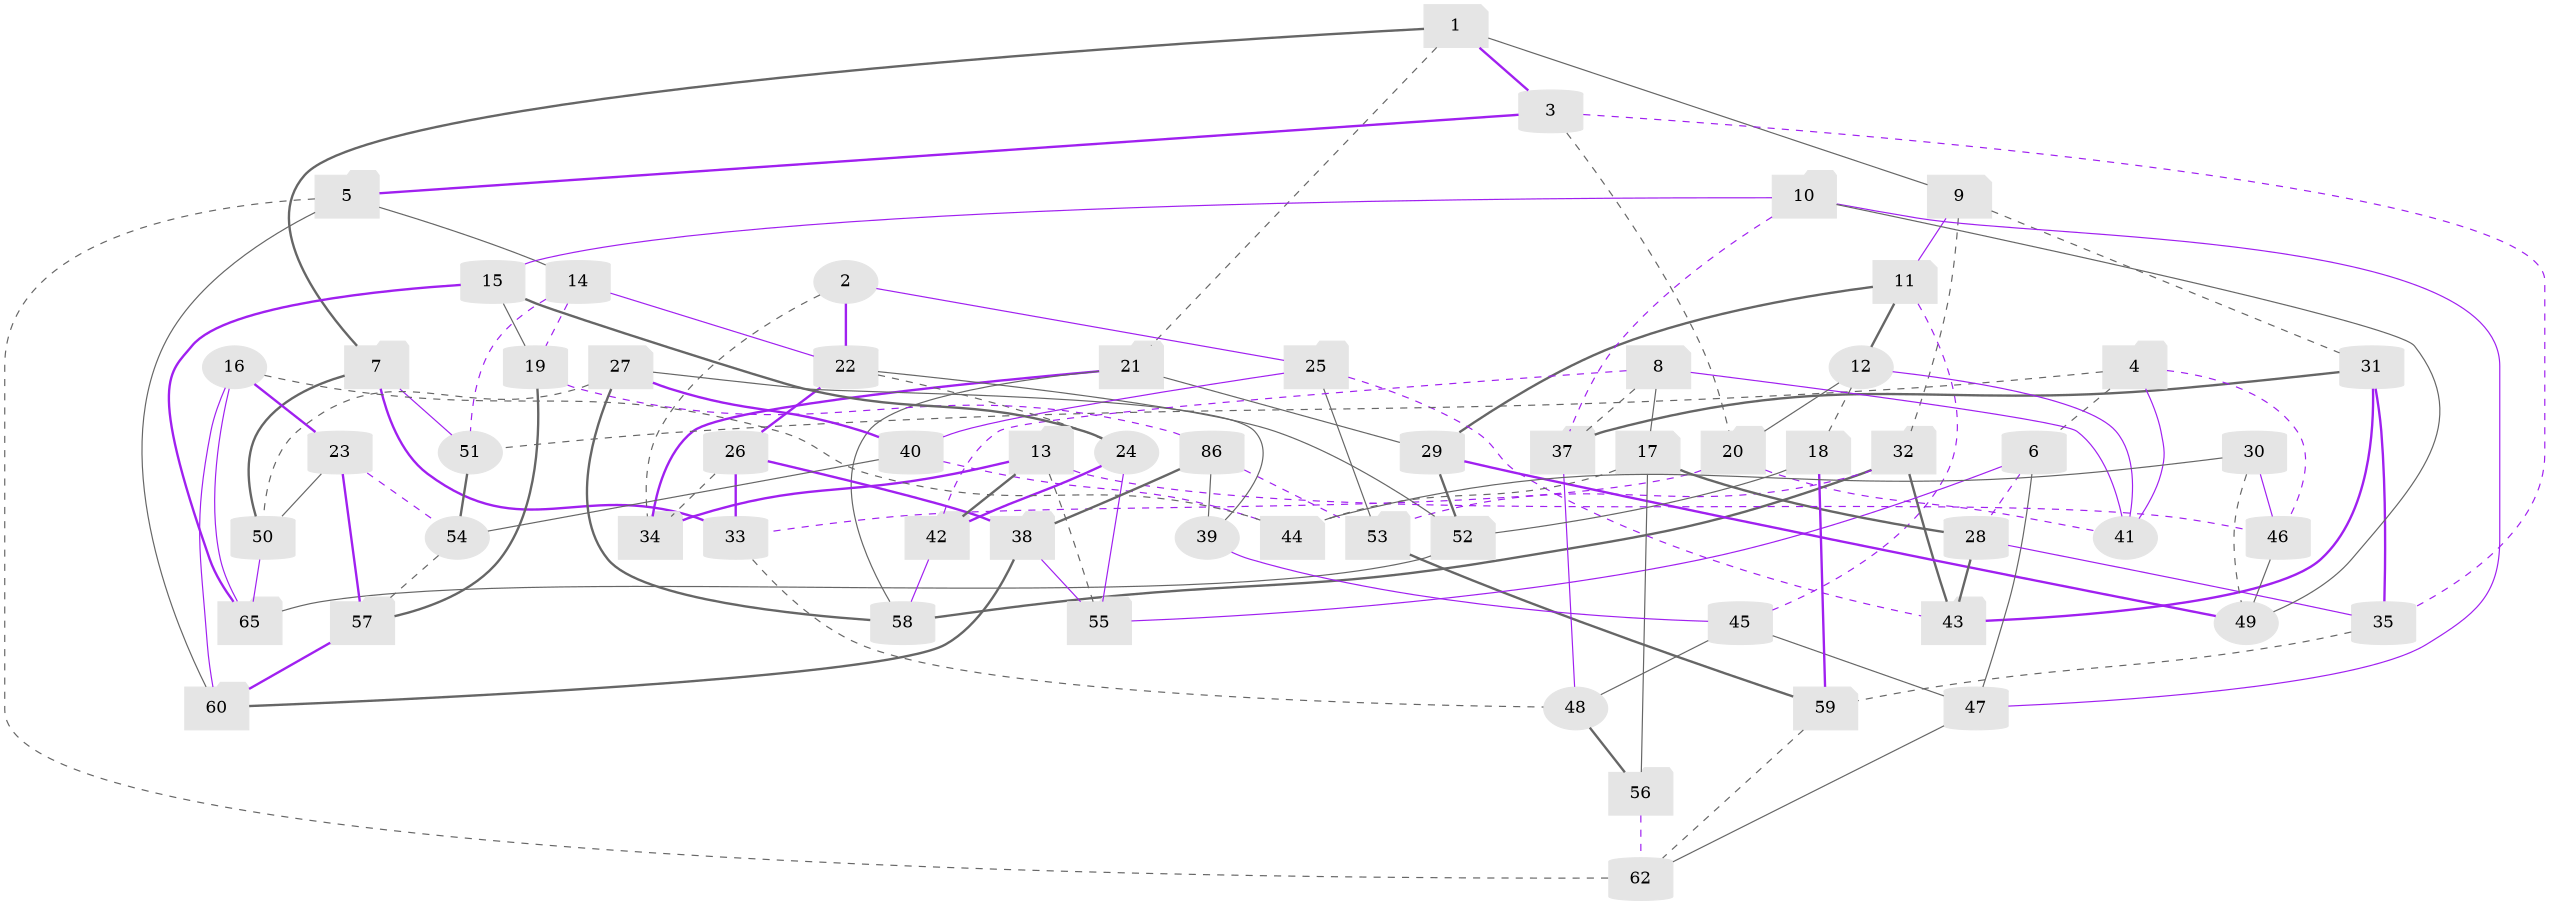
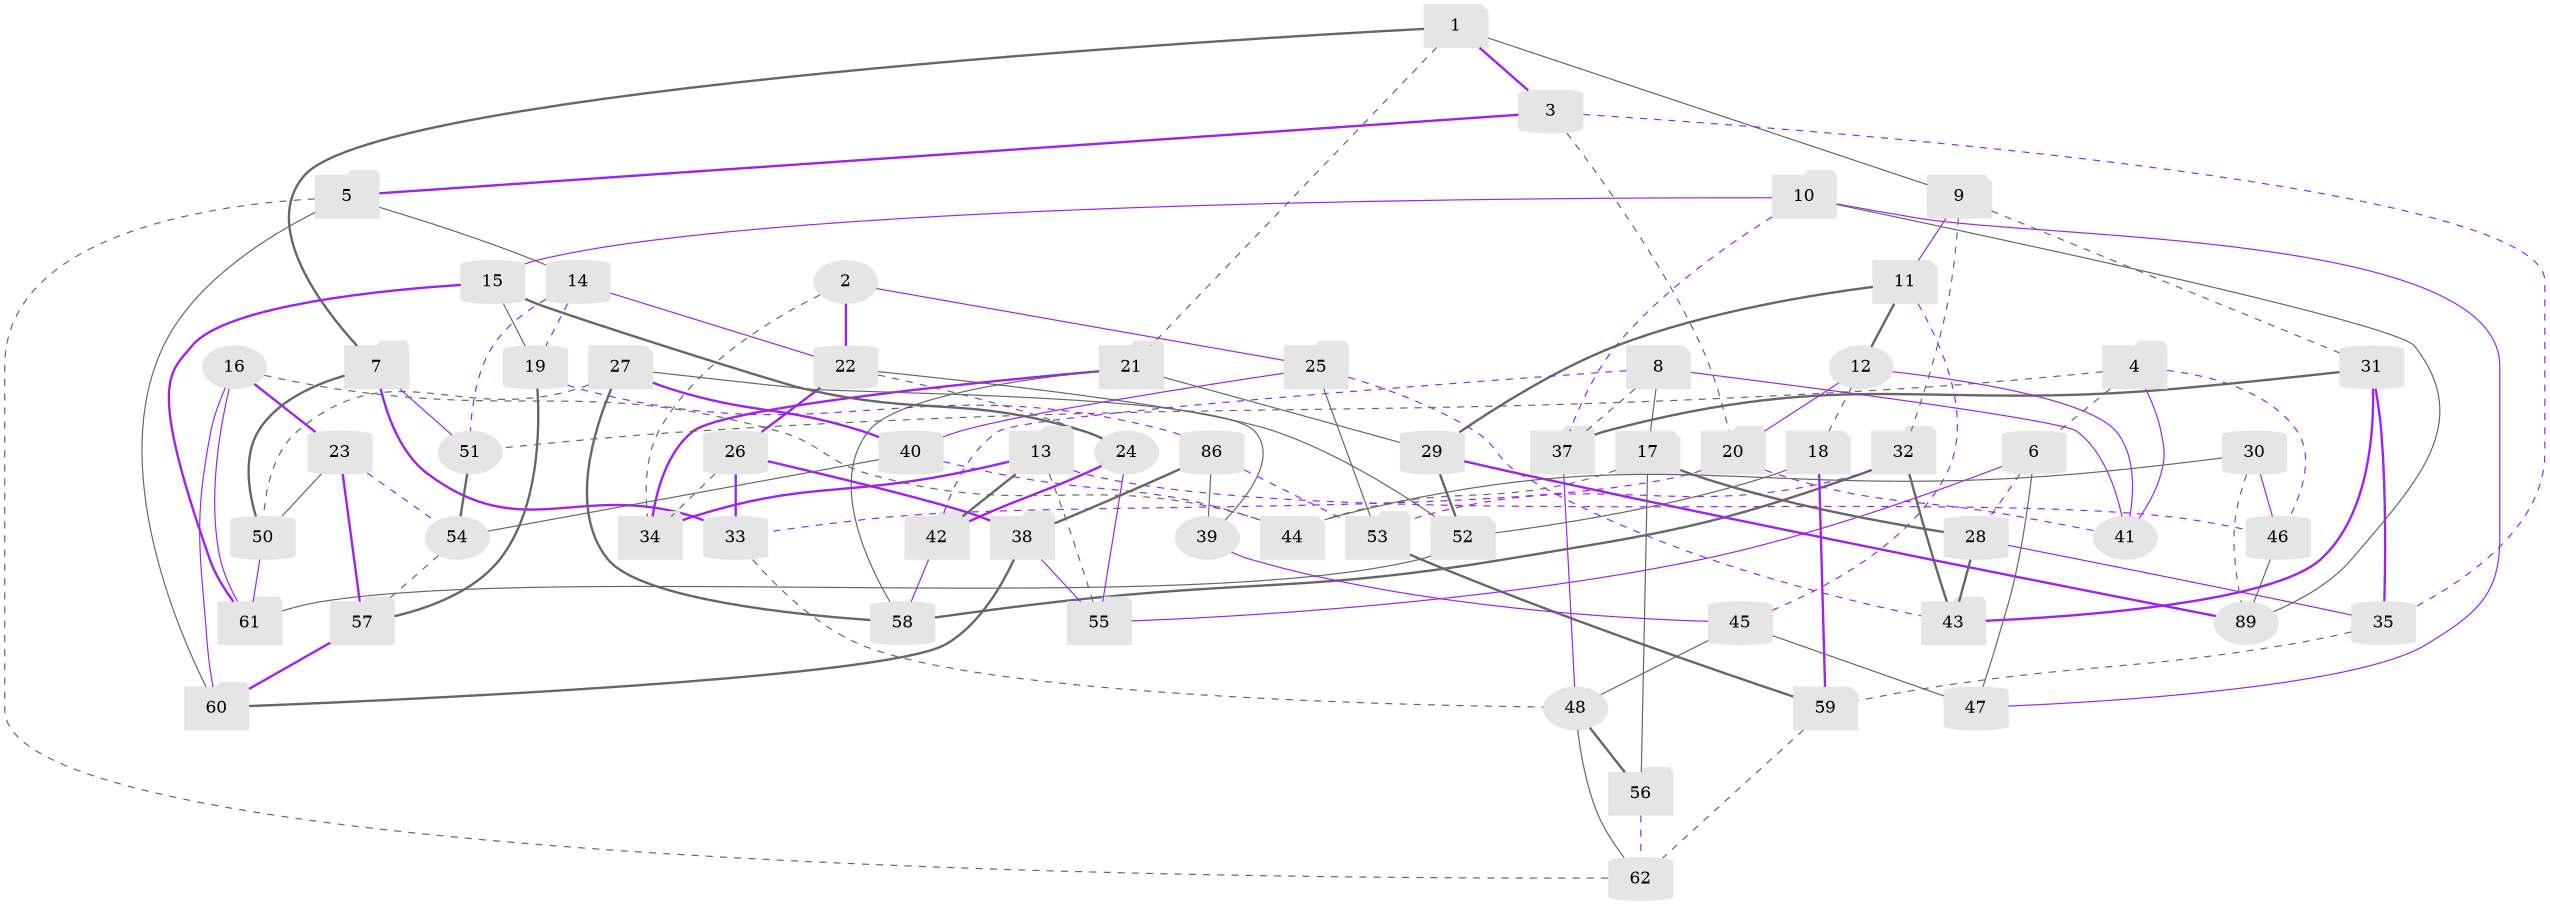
(1802, 407) -> (1802, 407)
(250, 623) -> (250, 623)
(2246, 623) -> (2246, 623)
(1808, 794) -> (1592, 797)
